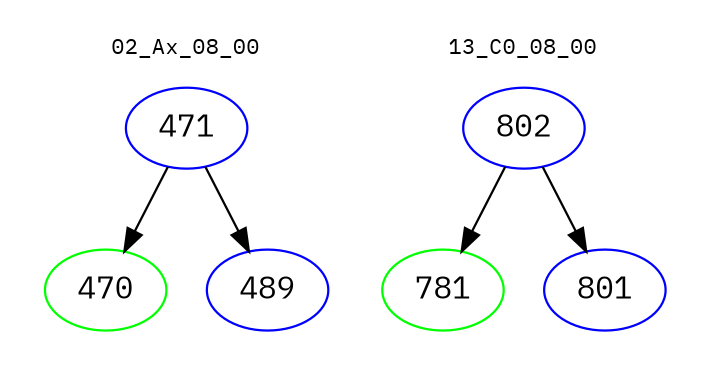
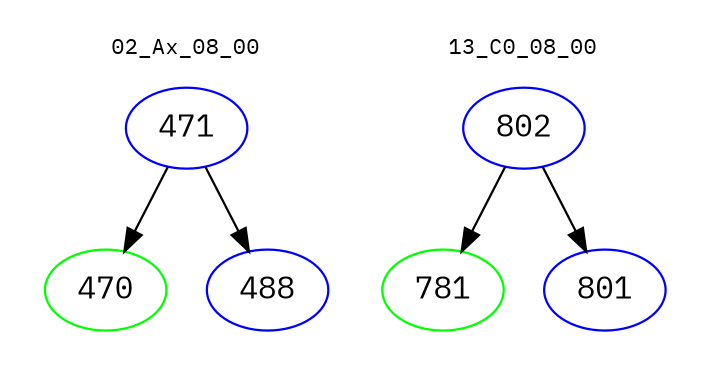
(268, 290) -> (268, 290)
